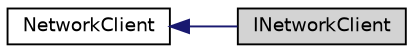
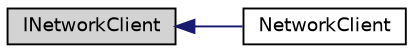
(213, 26) -> (219, 26)
